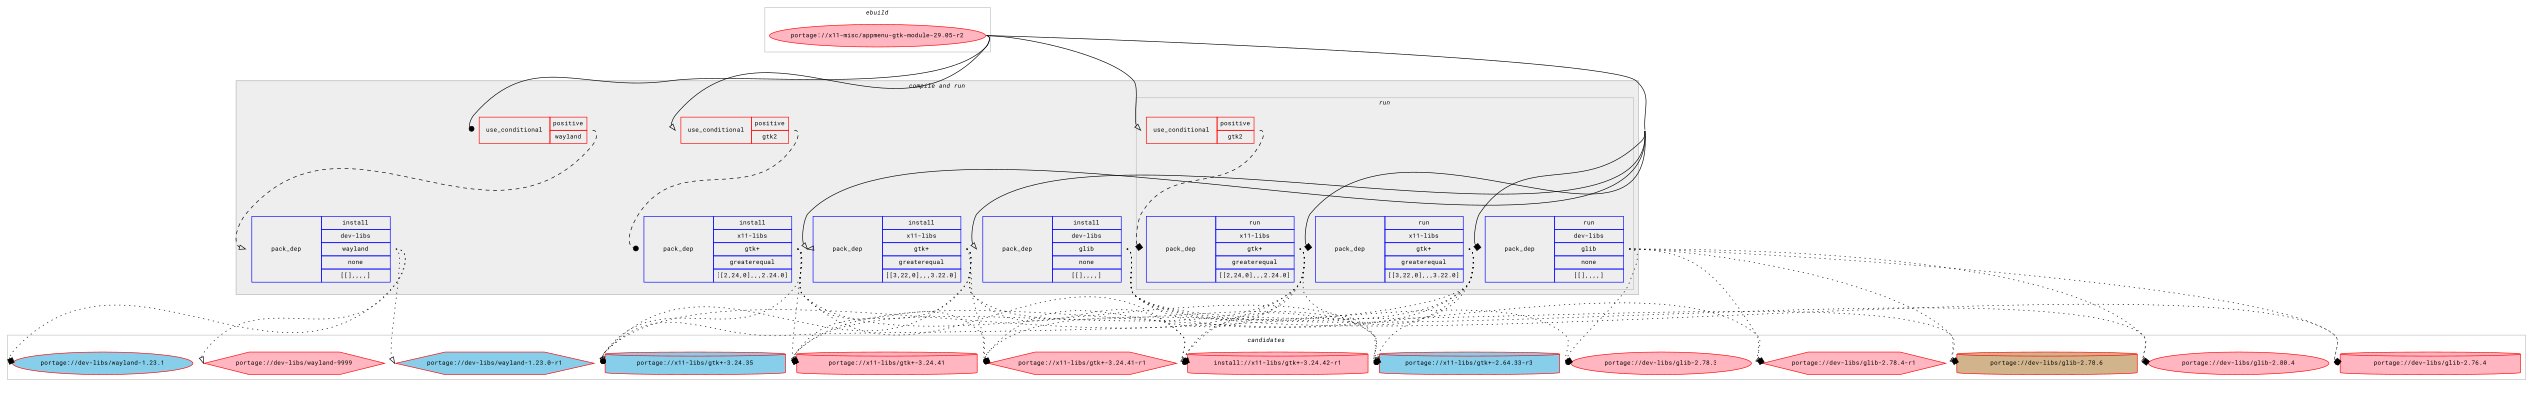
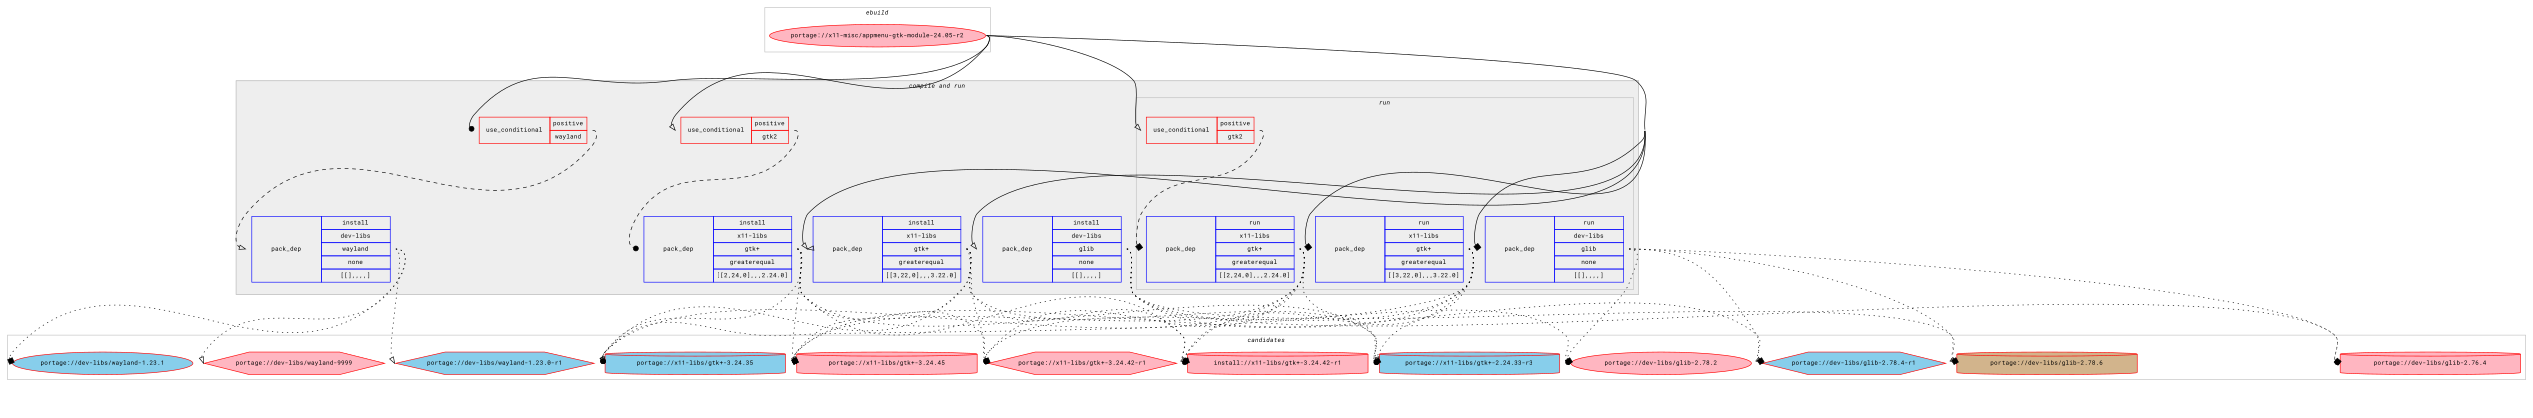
(878, 36) -> (878, 36)
(887, 363) -> (887, 363)
(1082, 363) -> (1082, 363)
(1470, 363) -> (1470, 363)
(1661, 363) -> (1661, 363)
(1854, 363) -> (1854, 363)
(2239, 363) -> none
